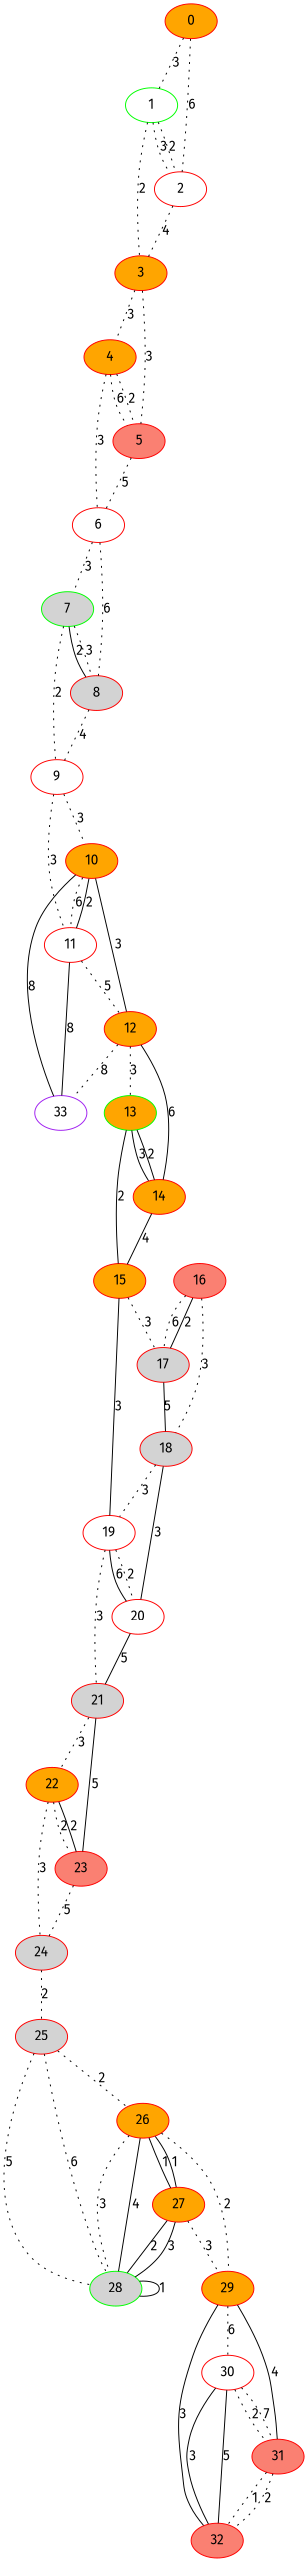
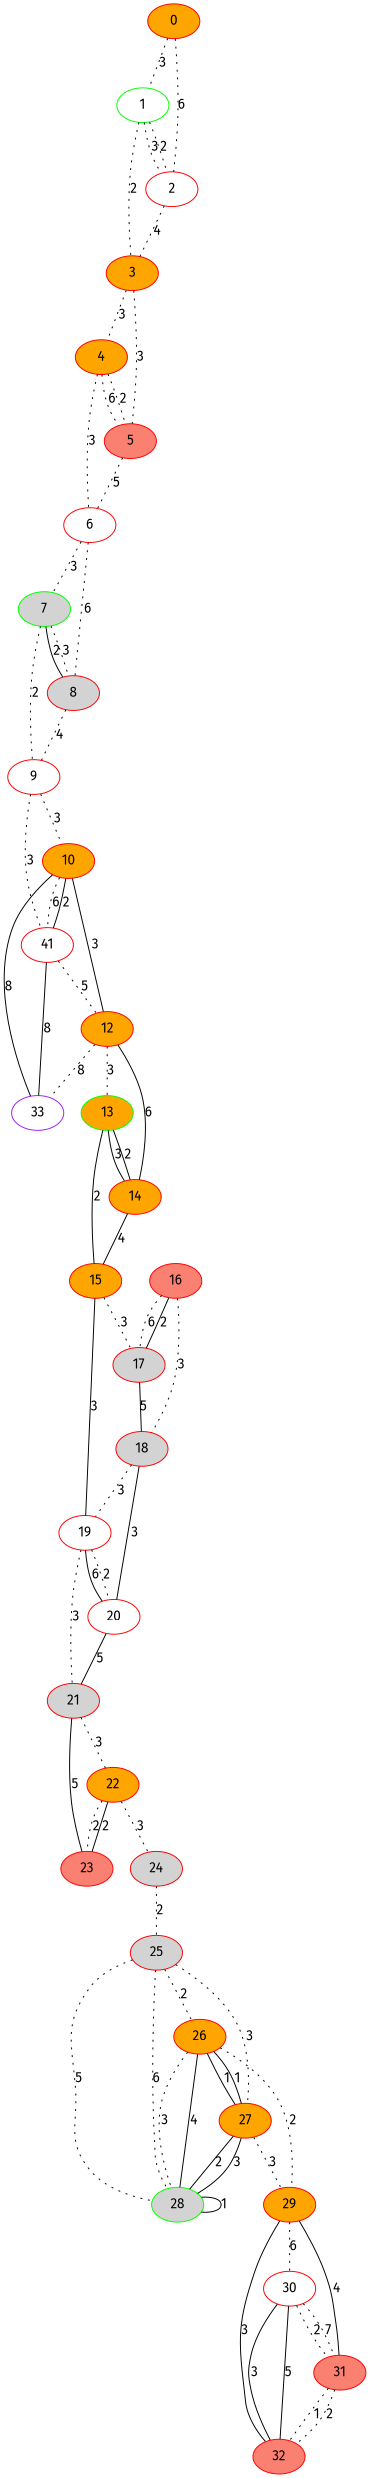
(70, 945) -> (47, 945)
(61, 1911) -> none
none -> (236, 2022)
